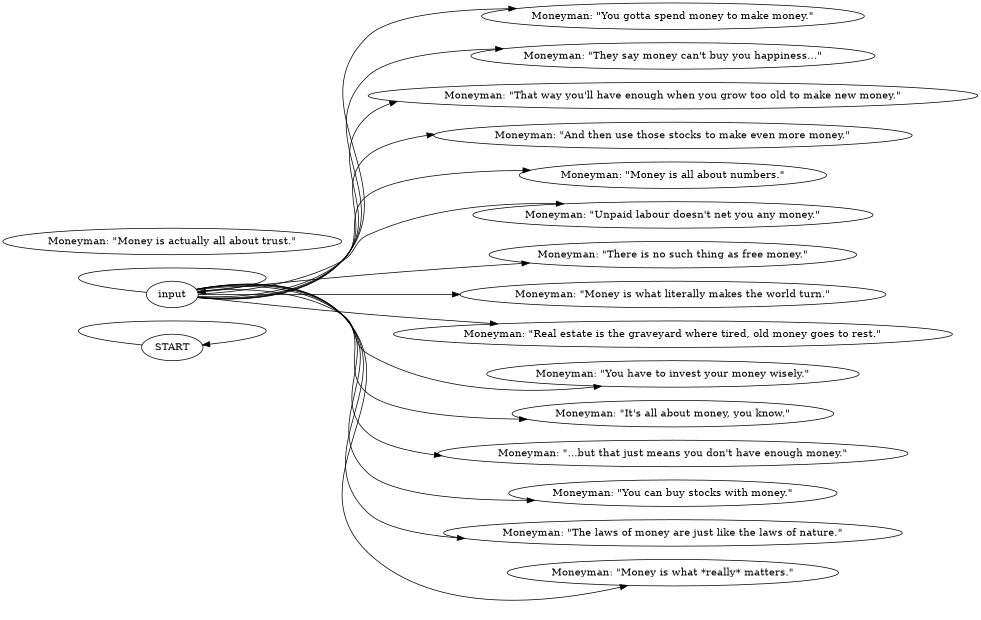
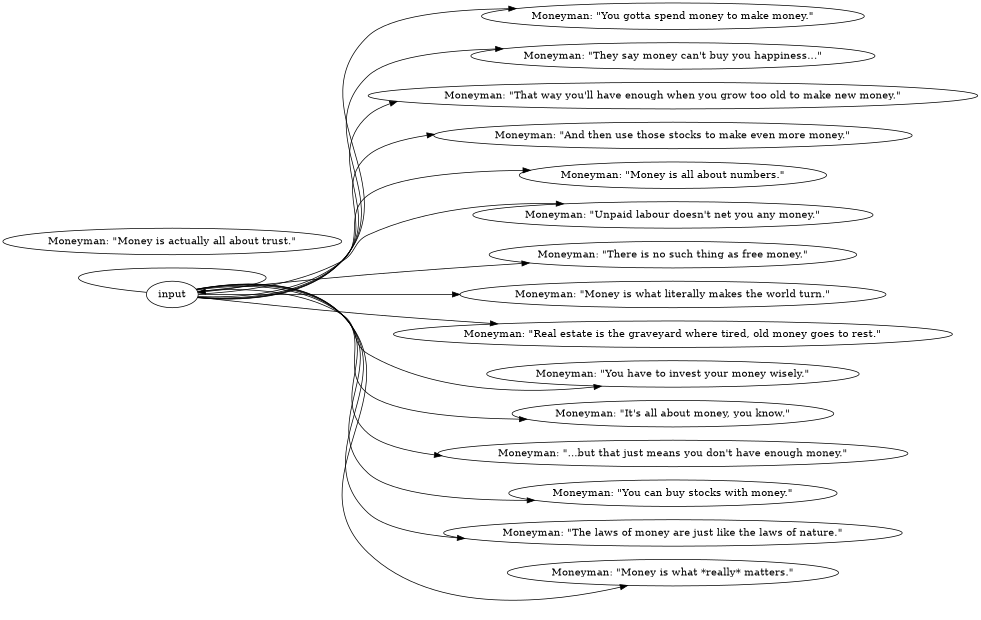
(172, 347) -> none
